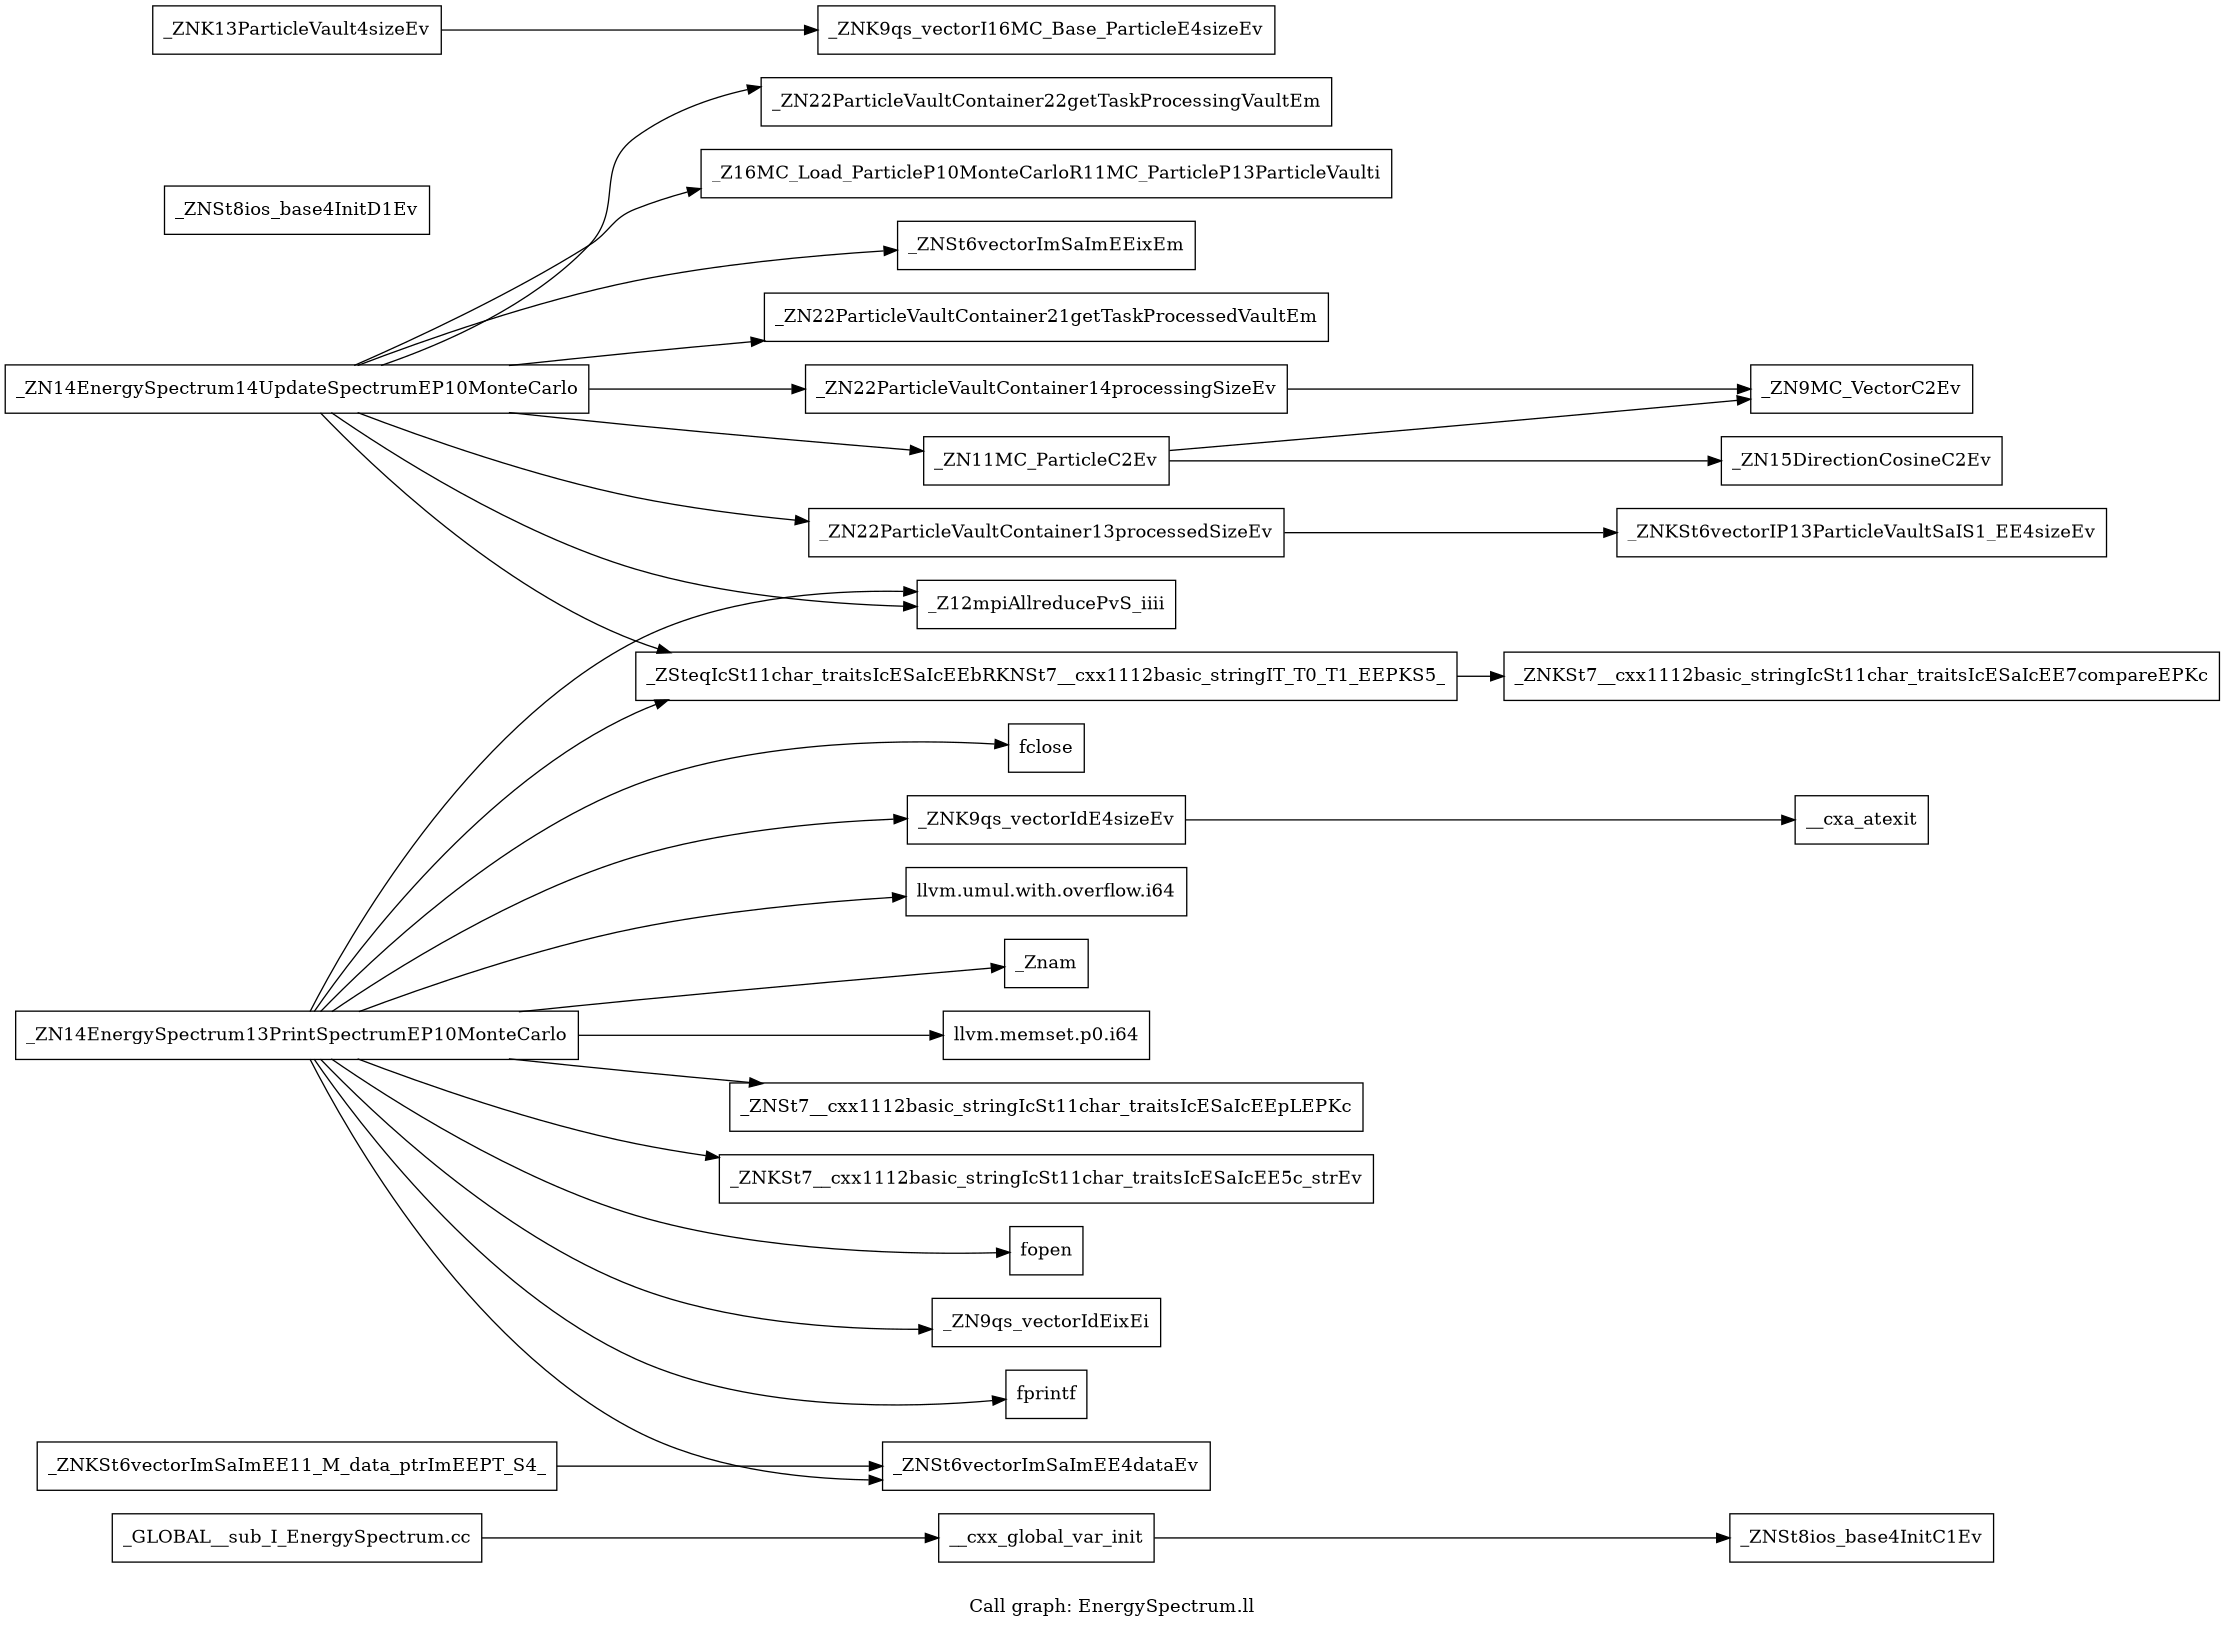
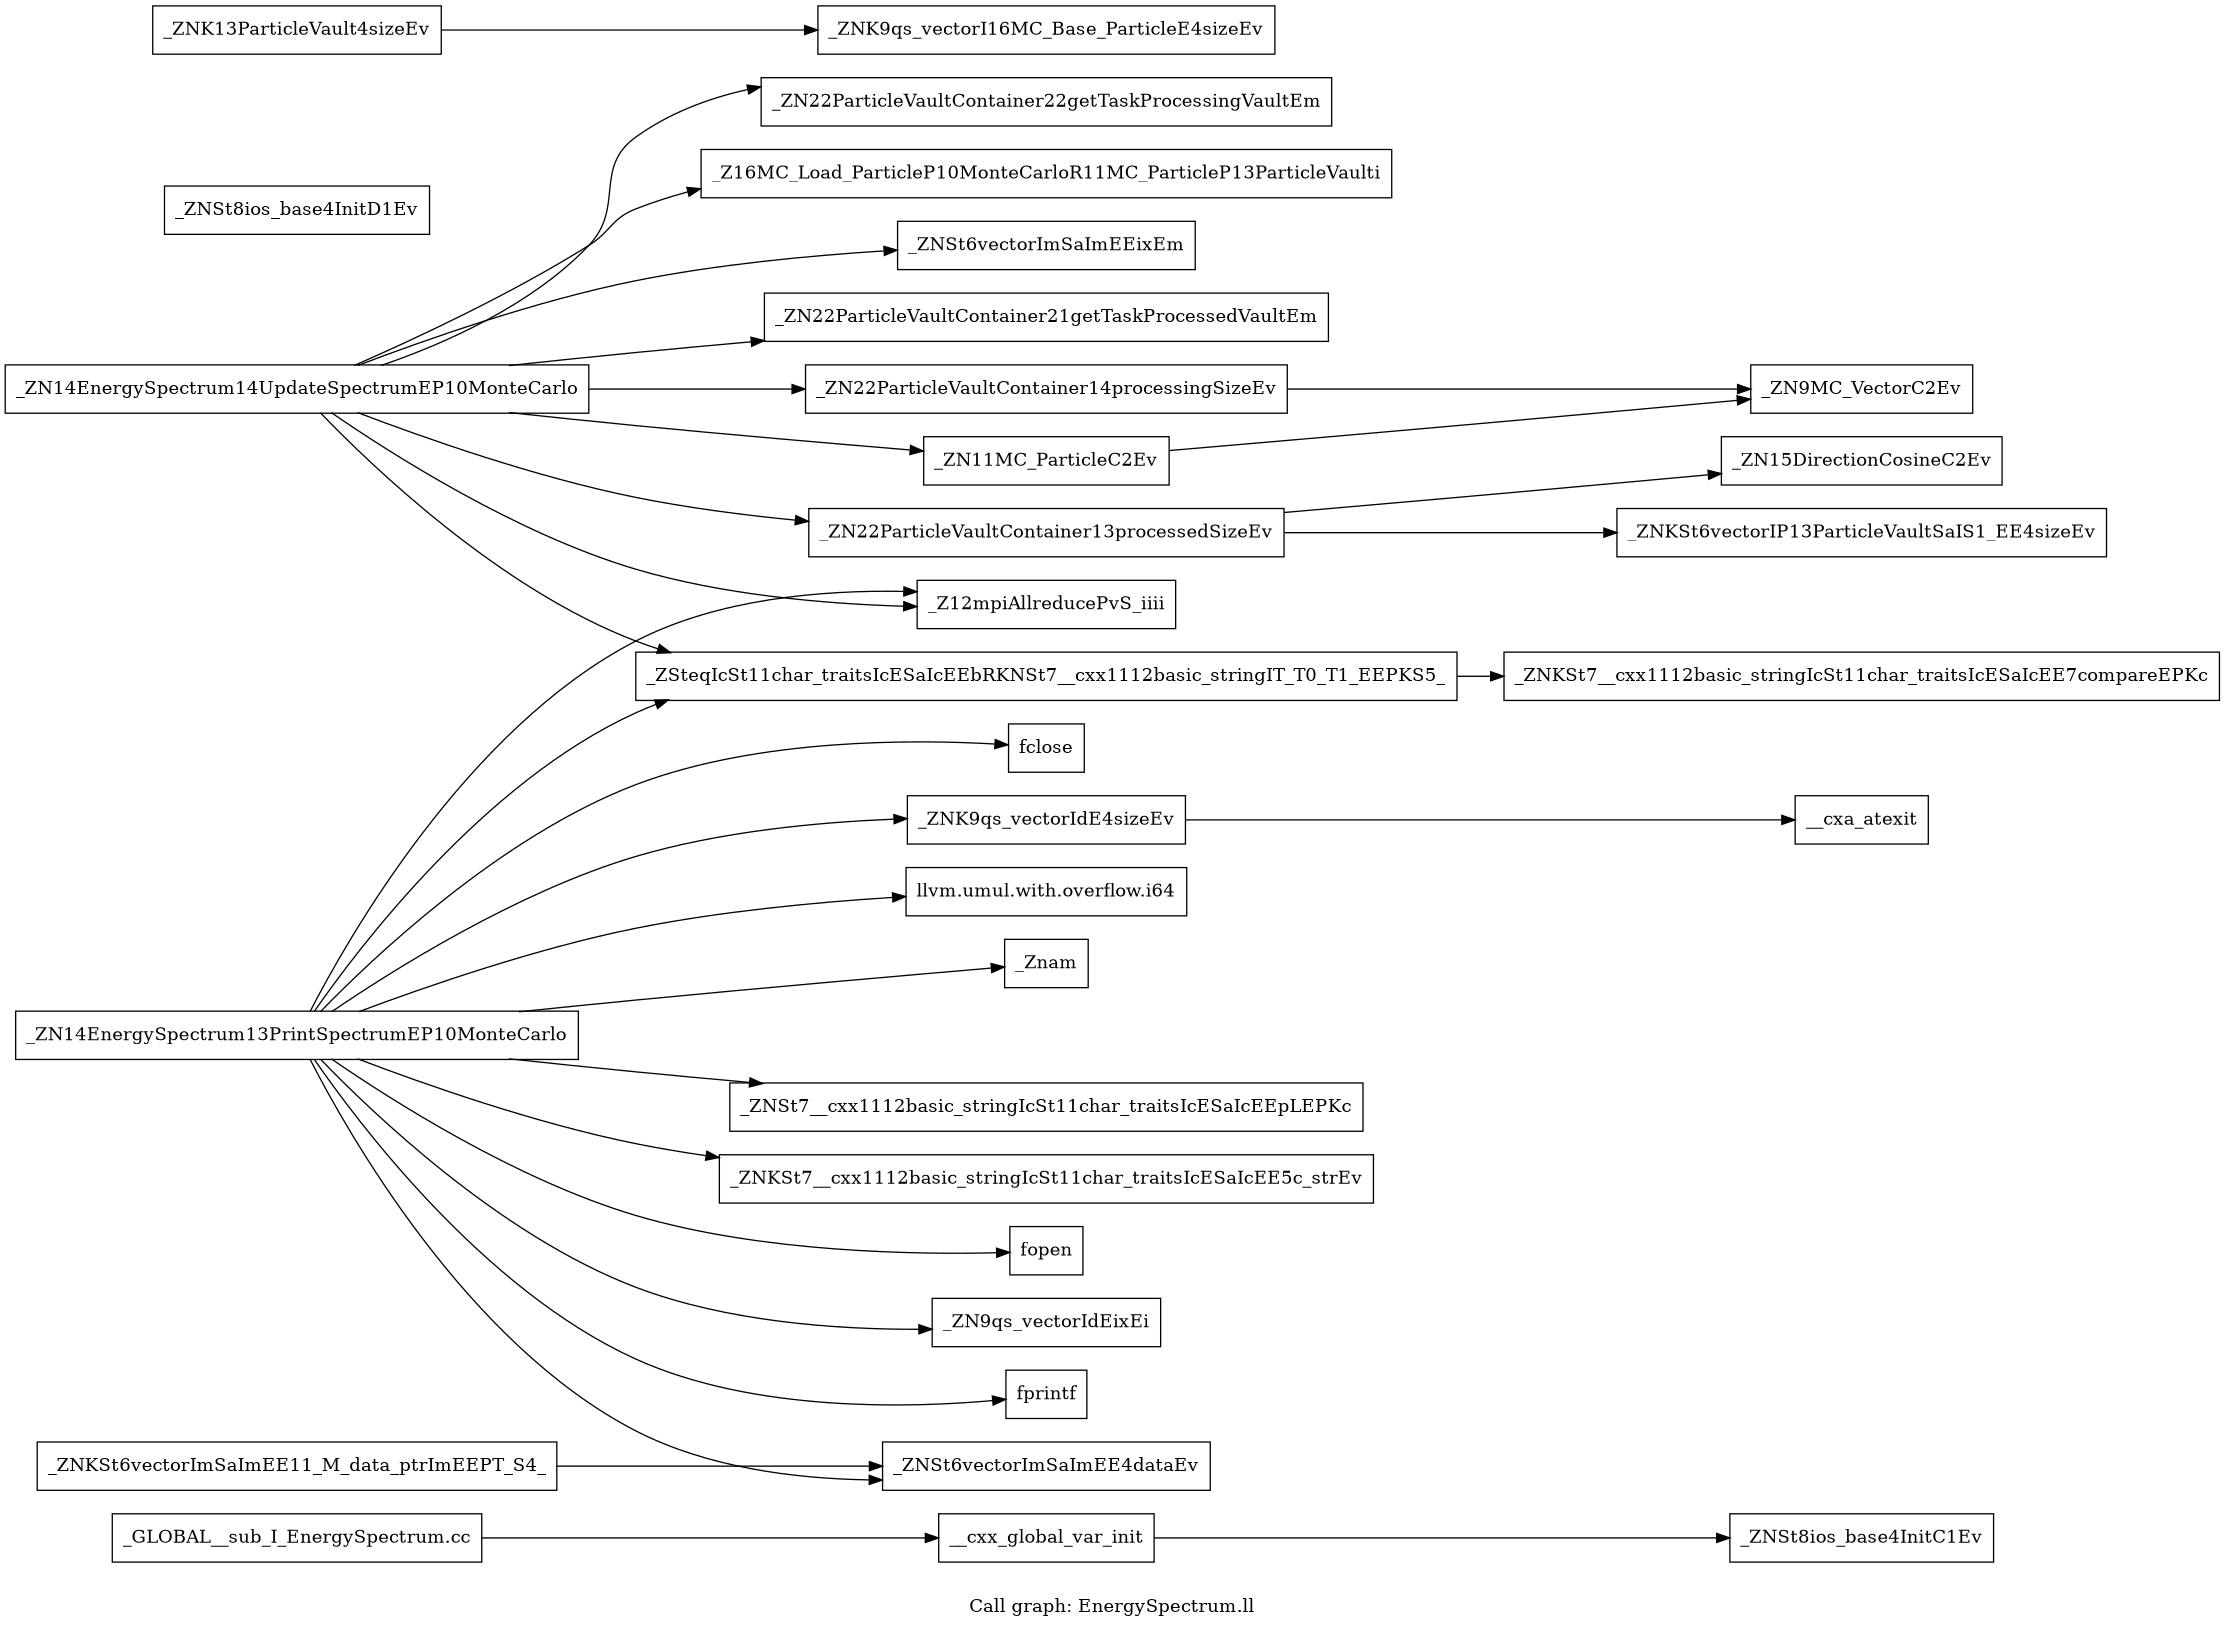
(1439, 461) -> (1496, 494)
(1046, 1035) -> none
